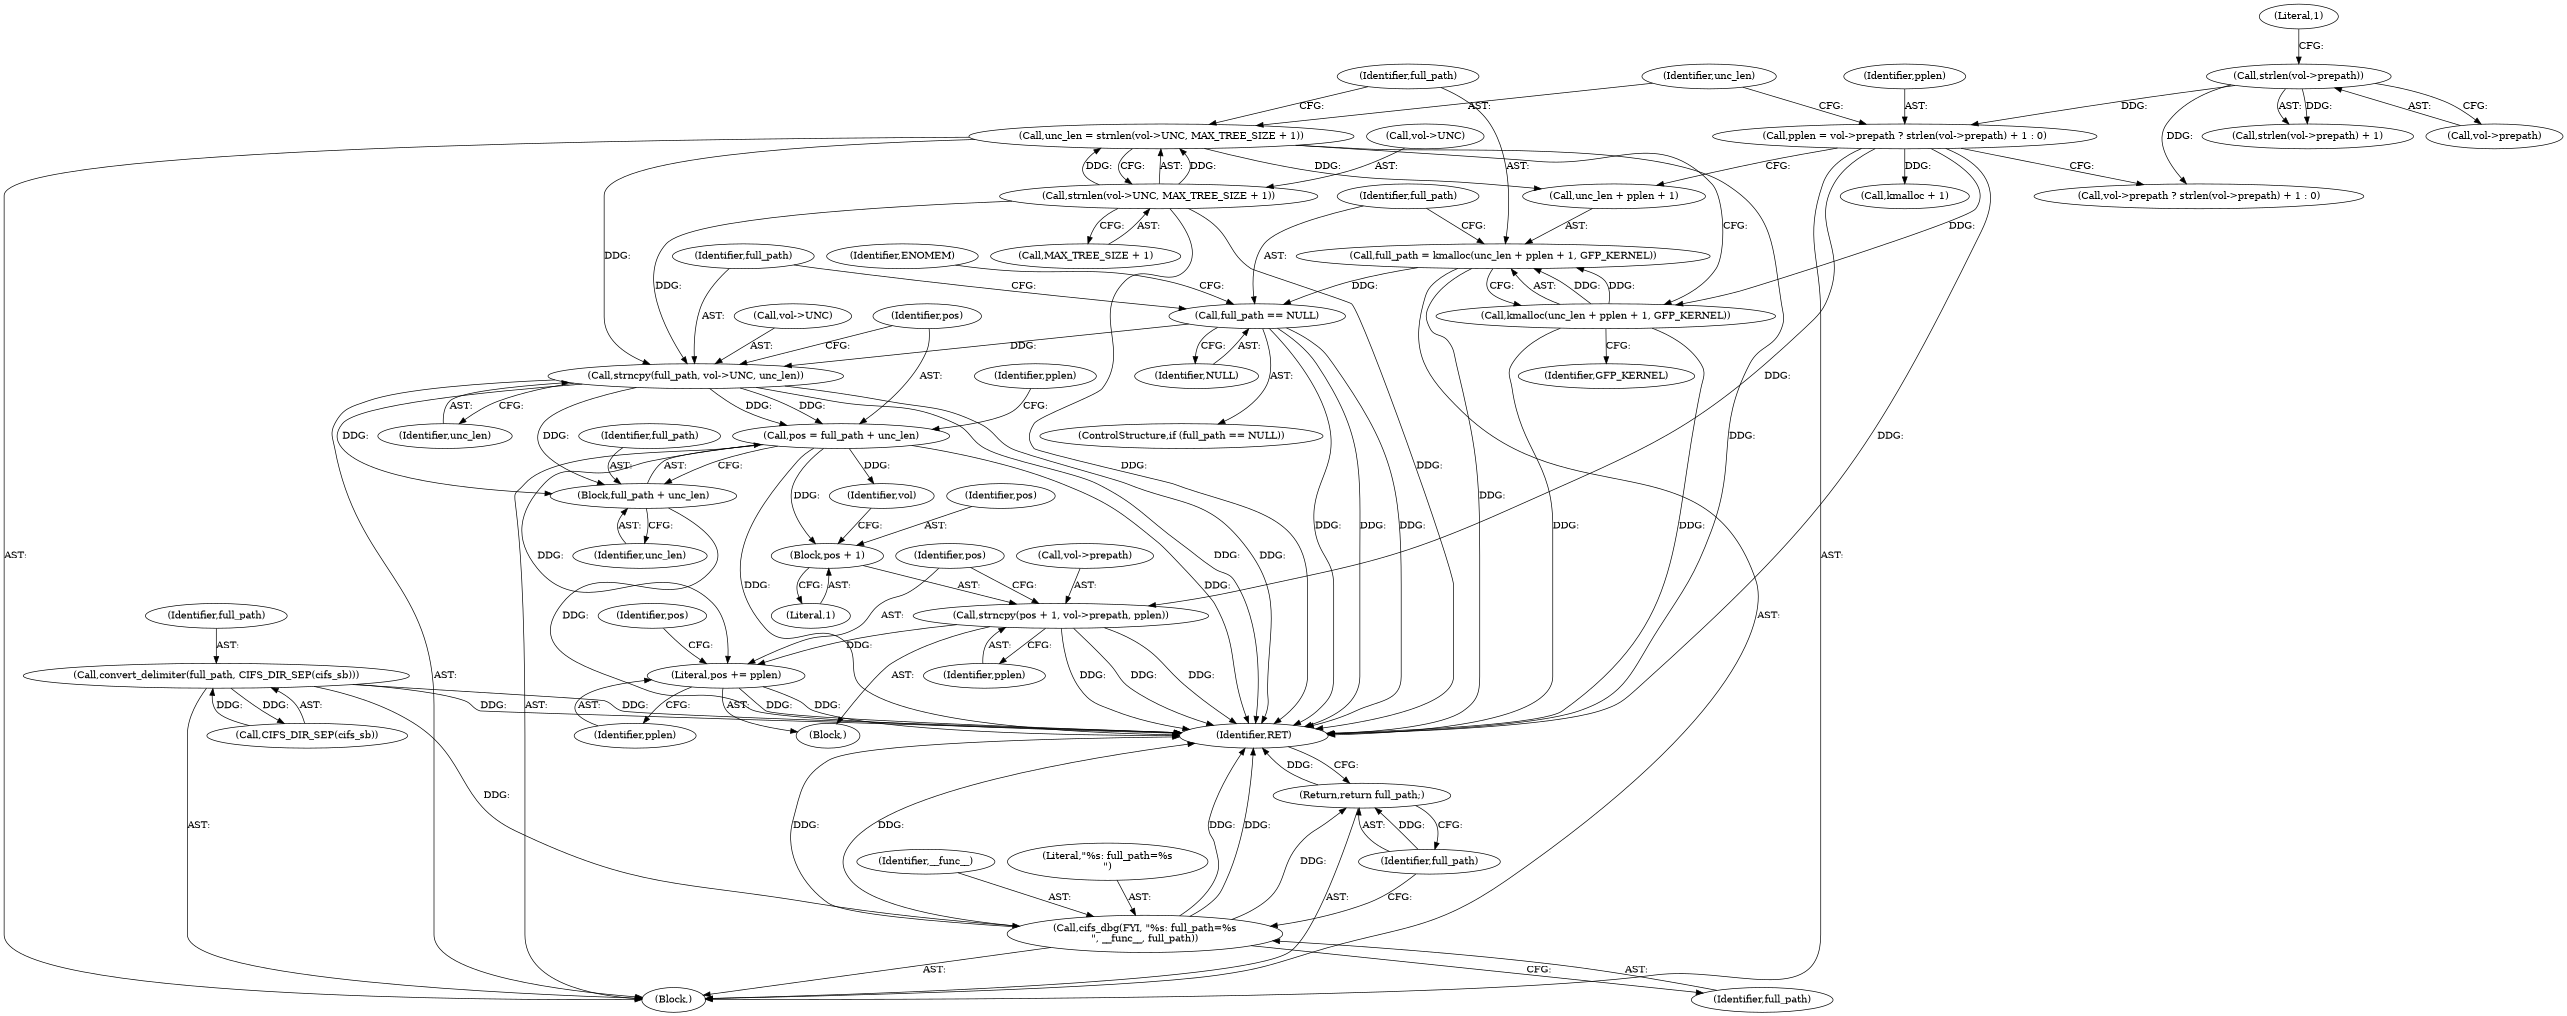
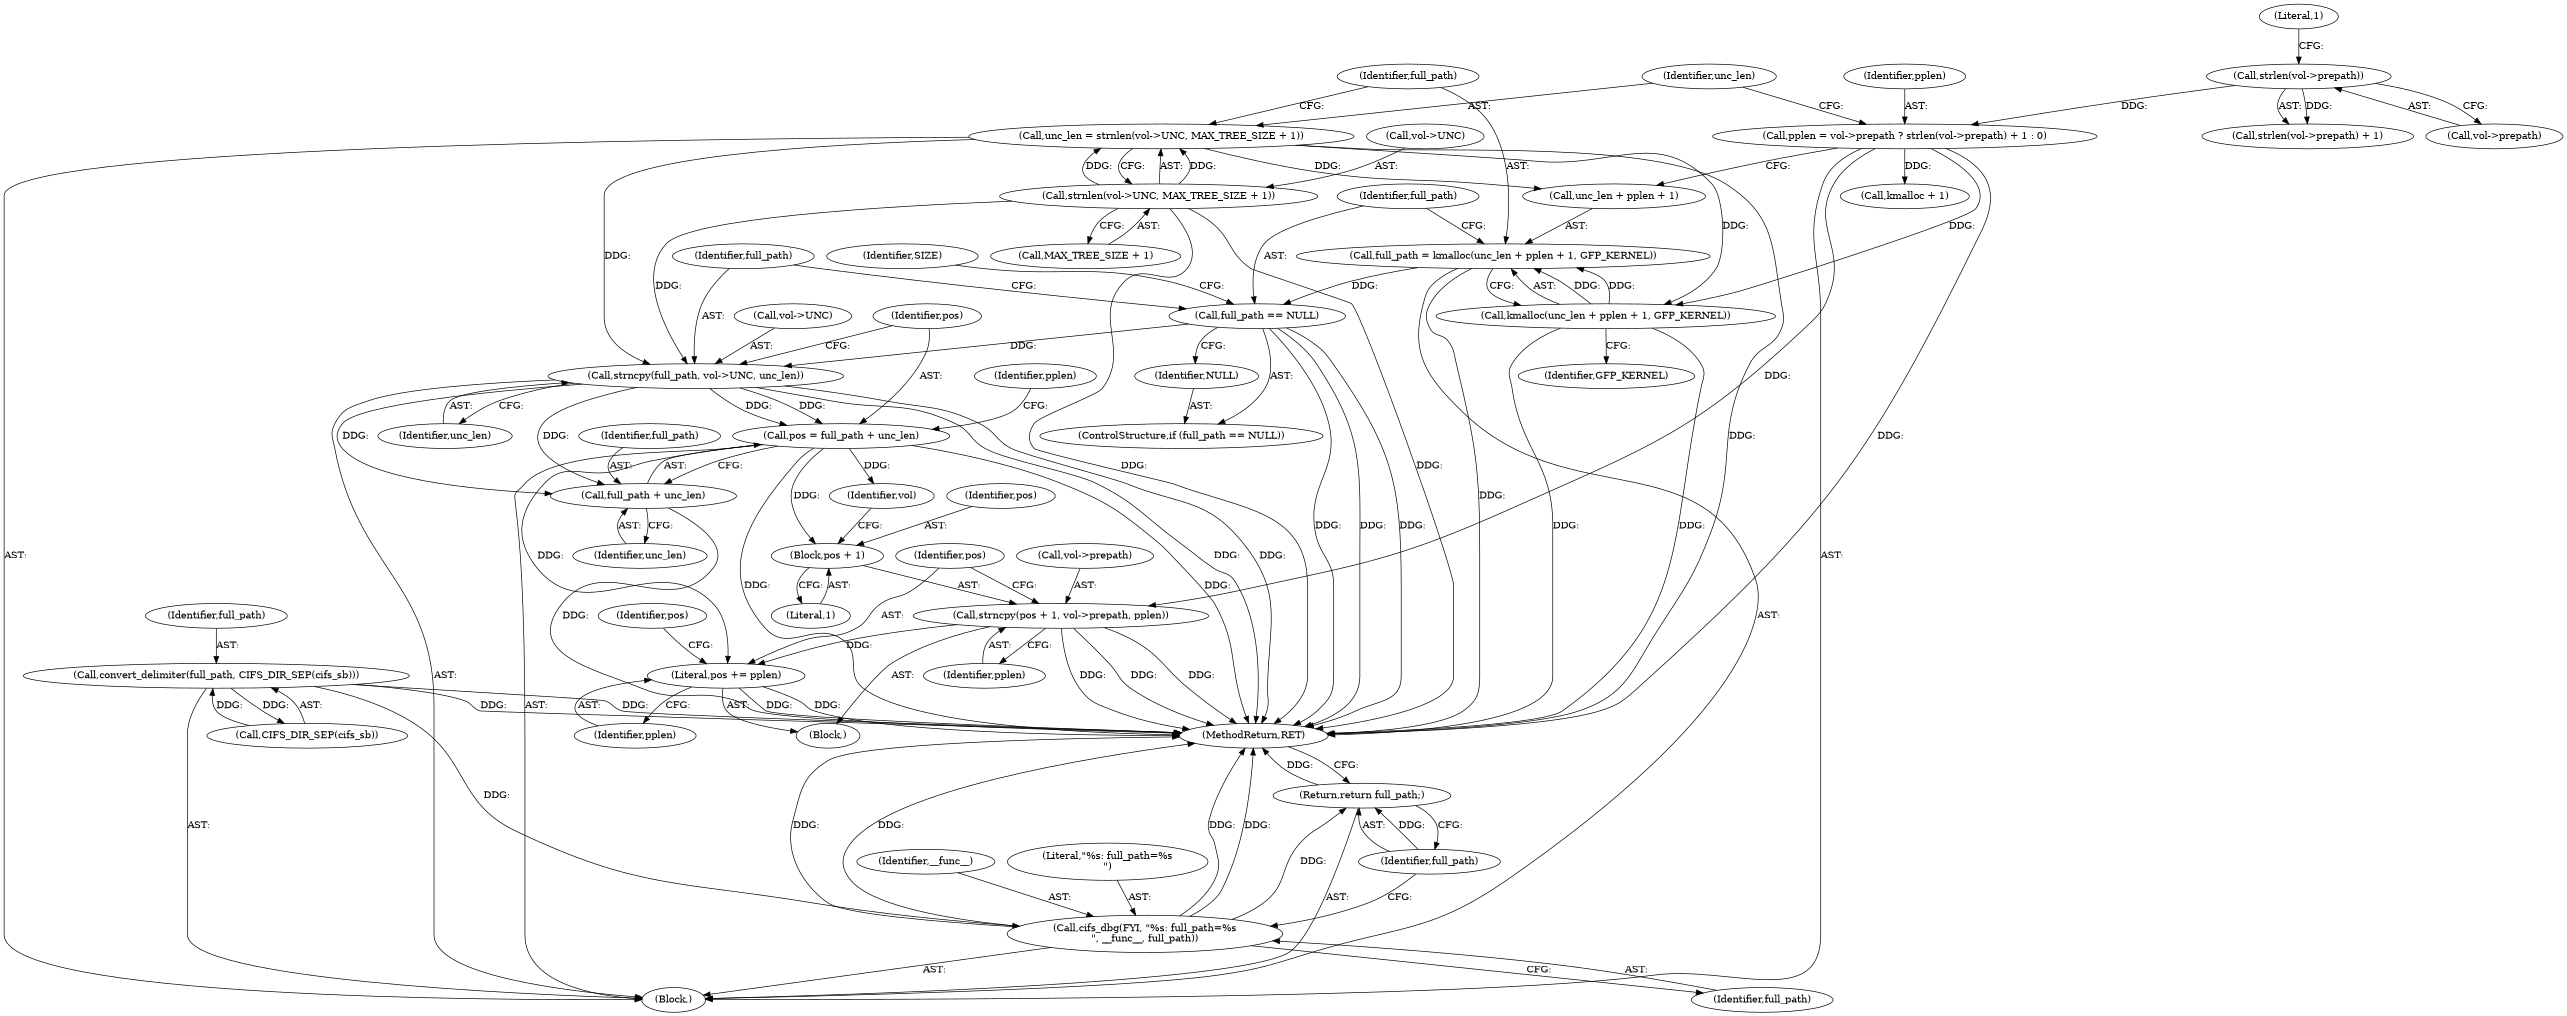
(2199, 196) -> none
(1737, 226) -> (1737, 226)
(902, 256) -> (902, 256)
(1230, 350) -> (1190, 403)
(643, 496) -> (643, 496)
(1254, 736) -> (1254, 736)
